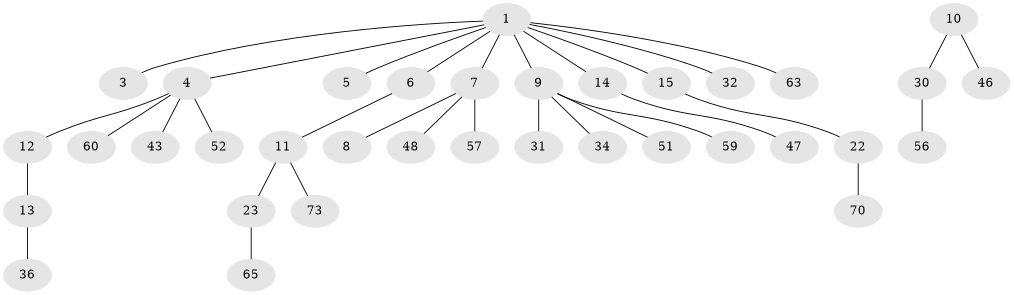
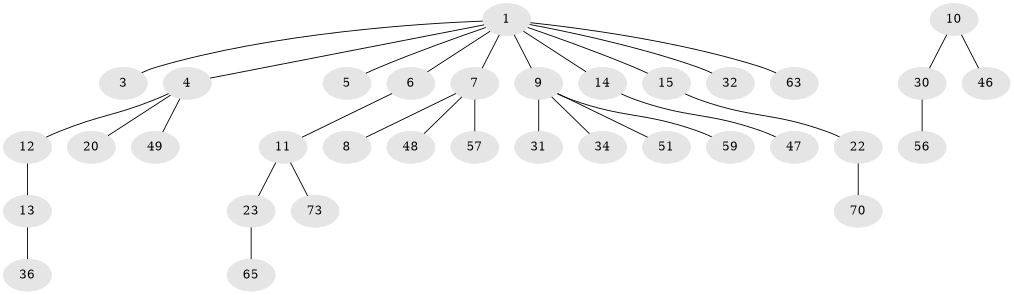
(91, 147) -> (91, 147)
(155, 147) -> (155, 147)
(219, 147) -> none
